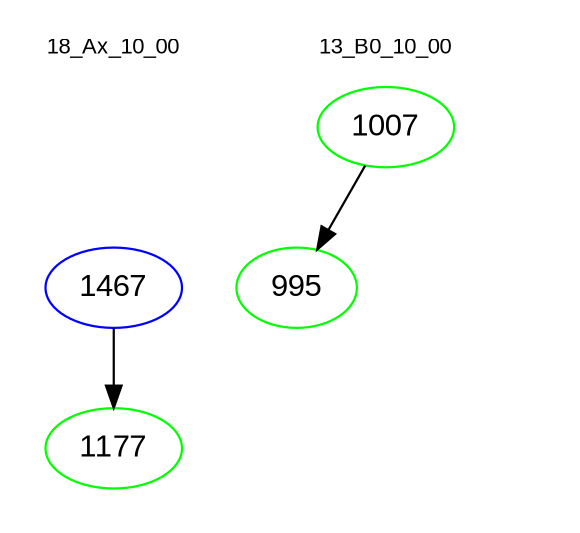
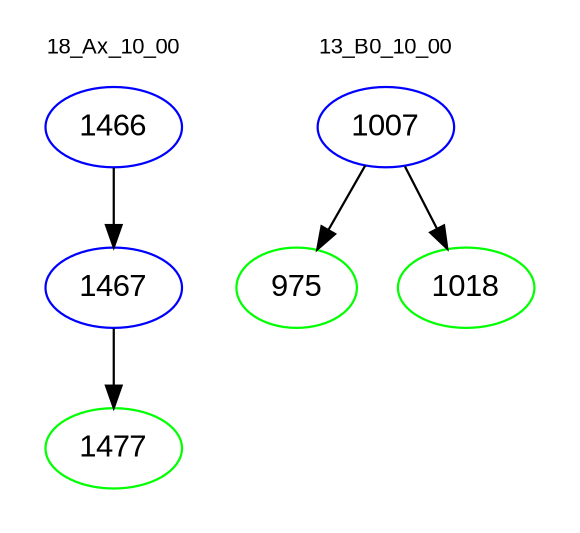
none -> (114, 127)
(386, 127) -> (386, 127)
(297, 288) -> (297, 288)
none -> (466, 288)
(114, 448) -> (114, 448)
